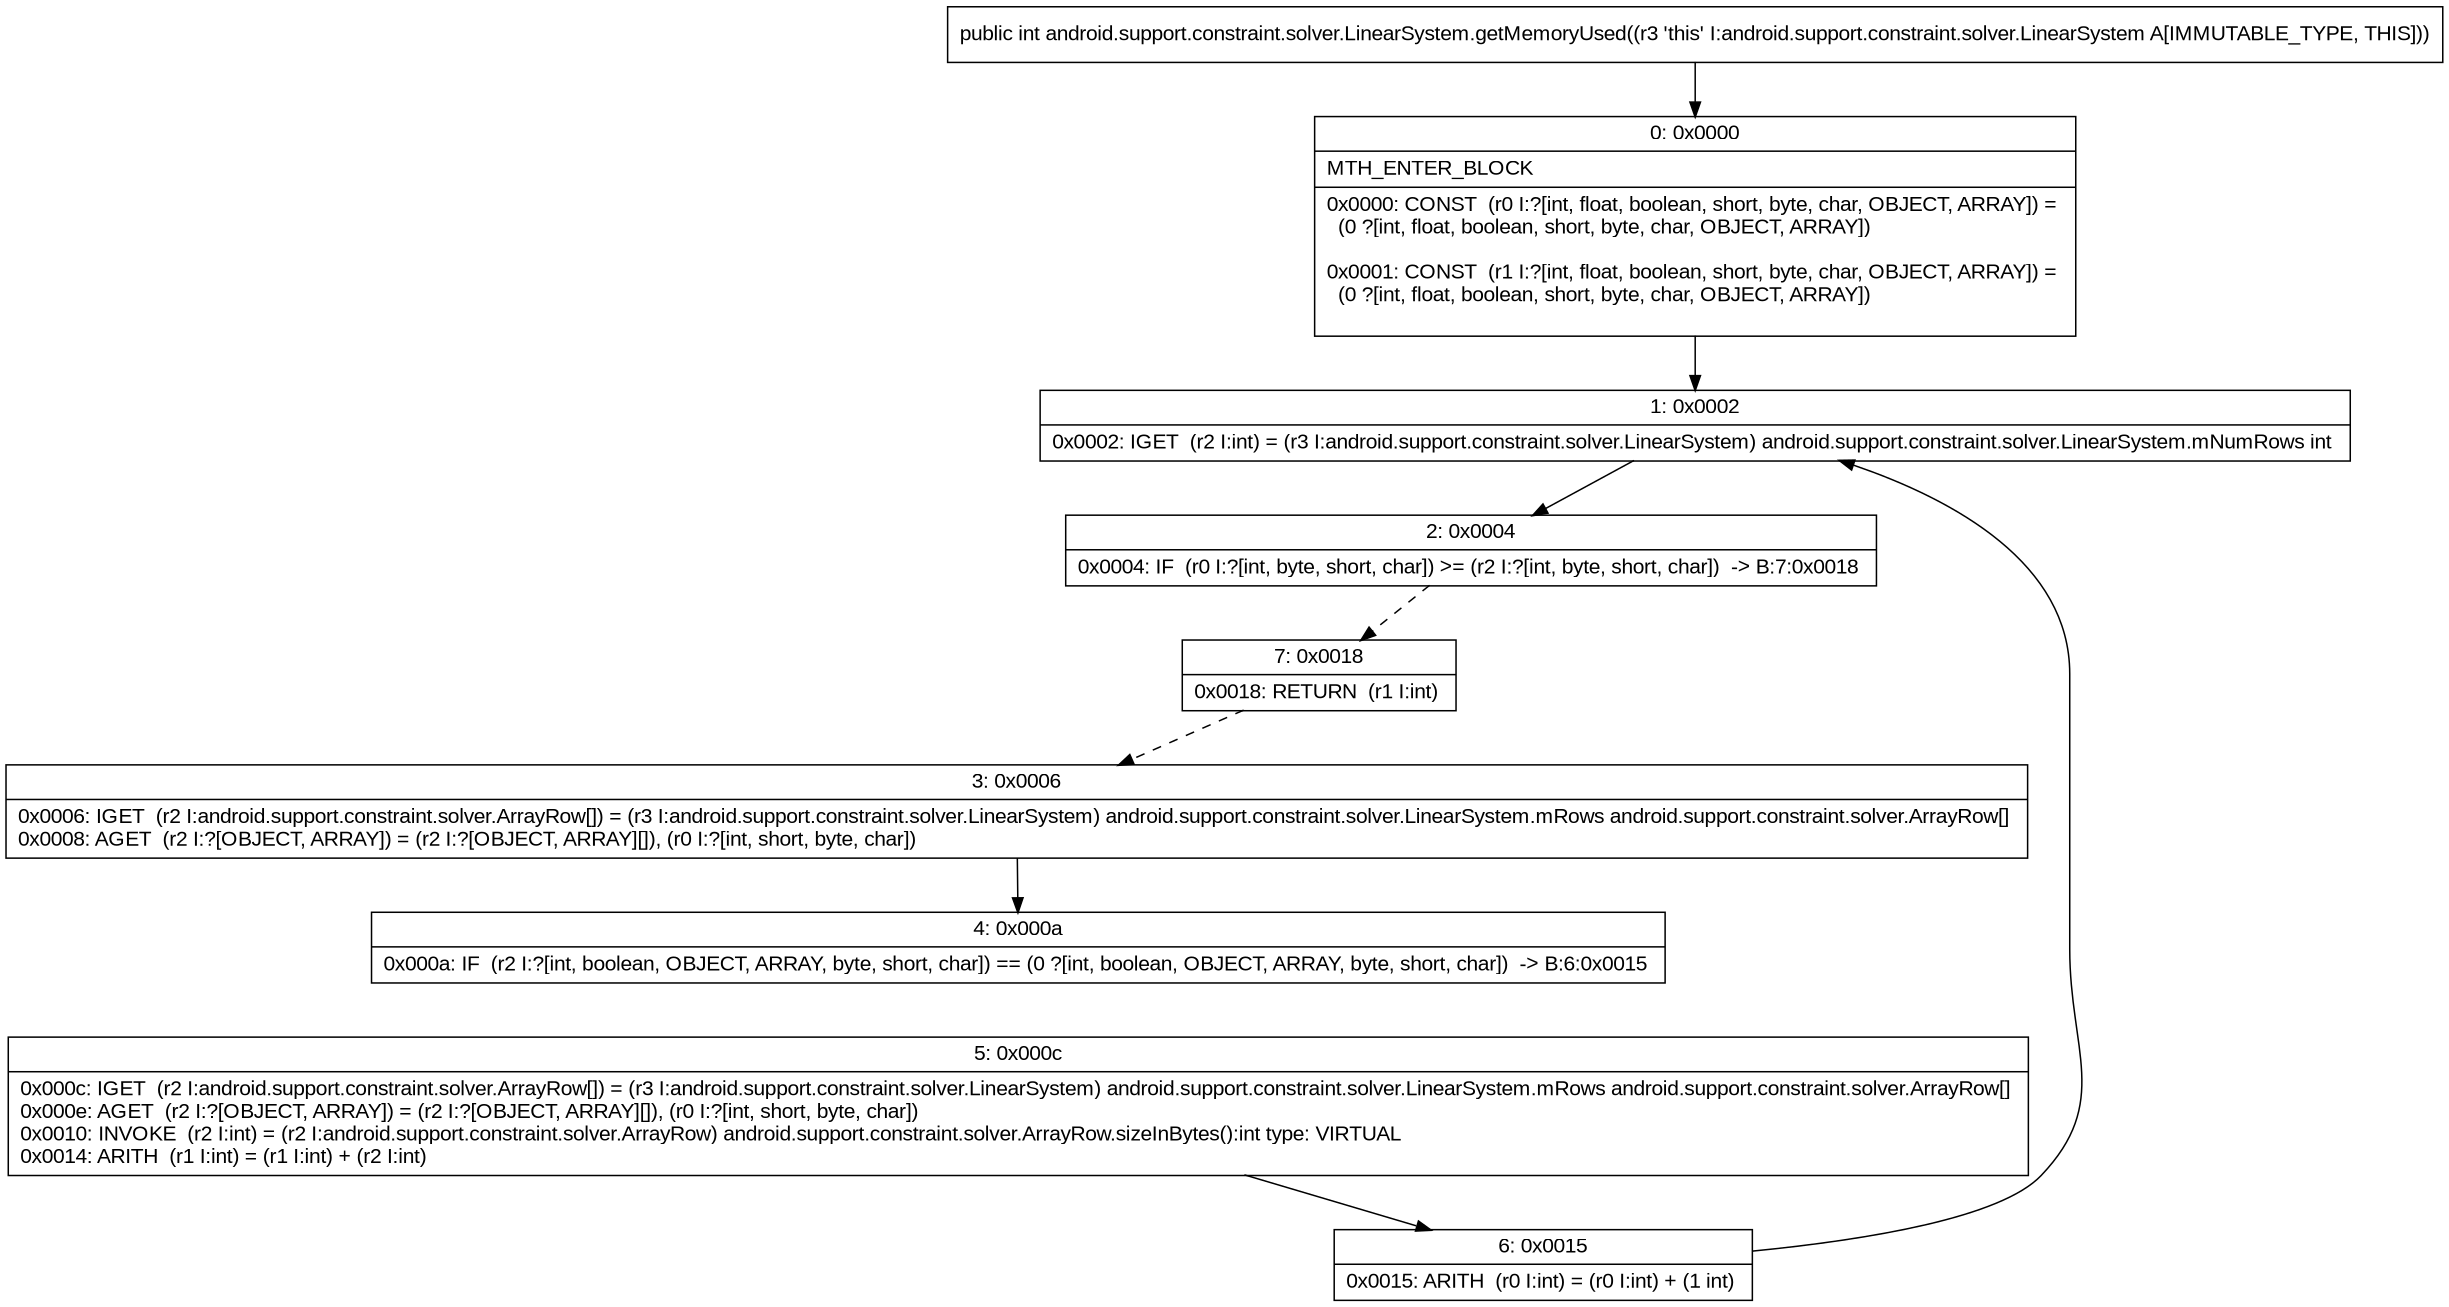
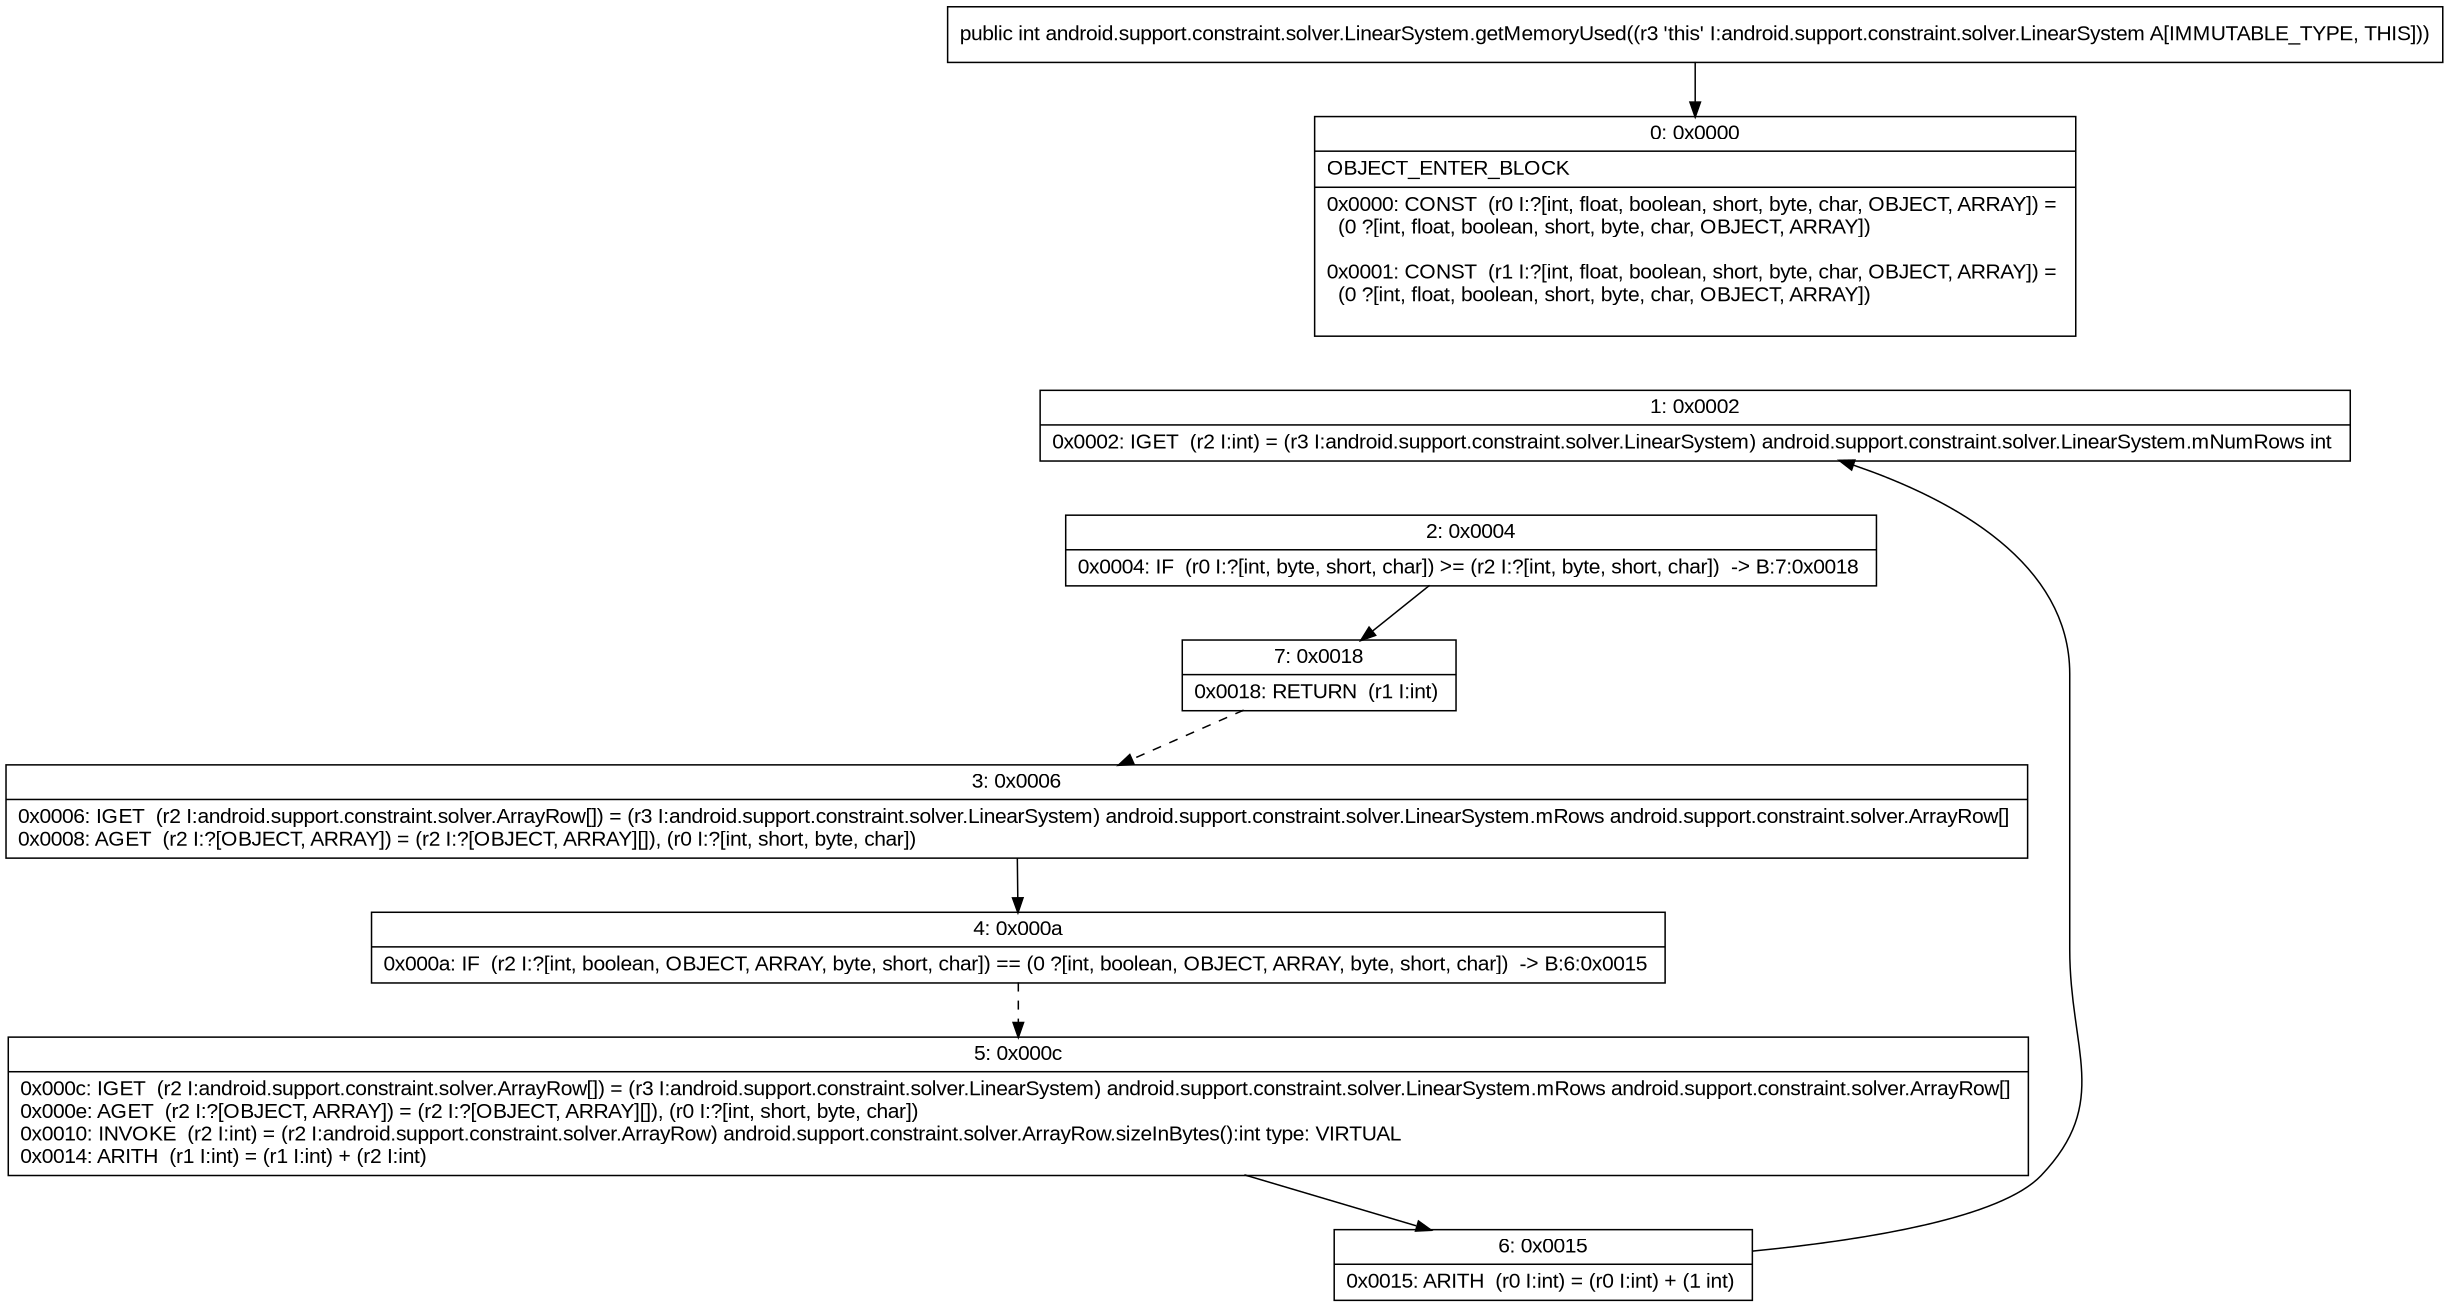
(1430, 168) -> (1449, 168)
(1695, 356) -> none
(1590, 484) -> none
(1401, 608) -> (1401, 608)
none -> (1018, 1002)
